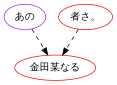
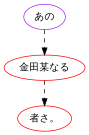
(72, 39) -> (45, 90)
